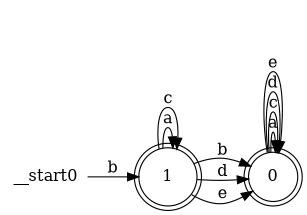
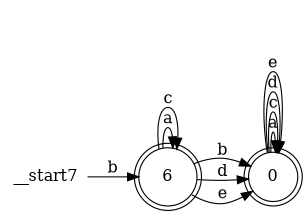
(46, 177) -> (46, 177)
(168, 177) -> (168, 177)
